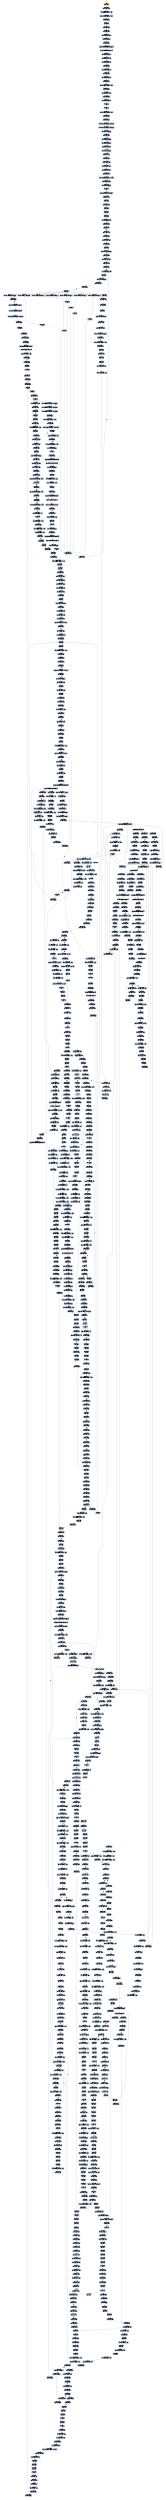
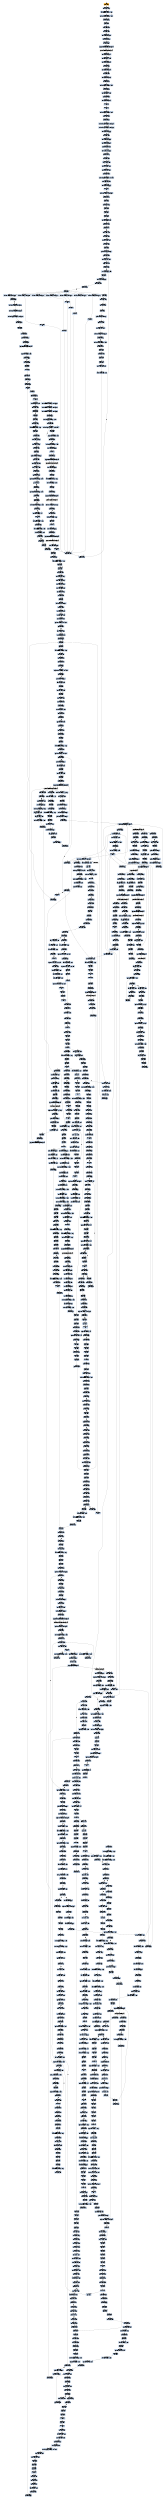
(26, 350) -> none
